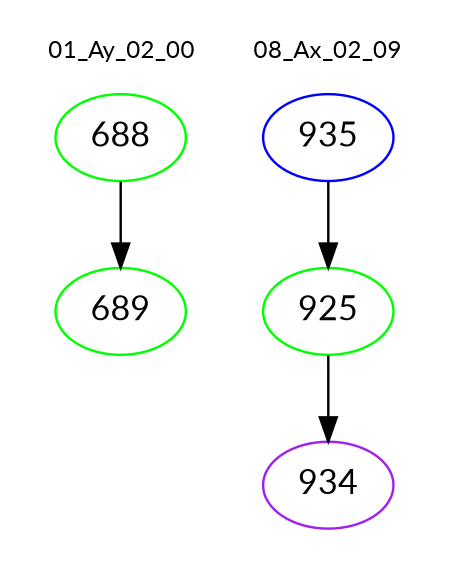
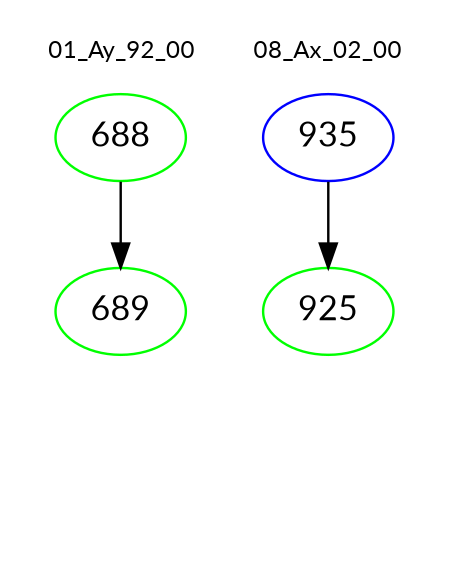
(122, 52) -> (122, 52)
(328, 52) -> (328, 52)
(328, 485) -> none
